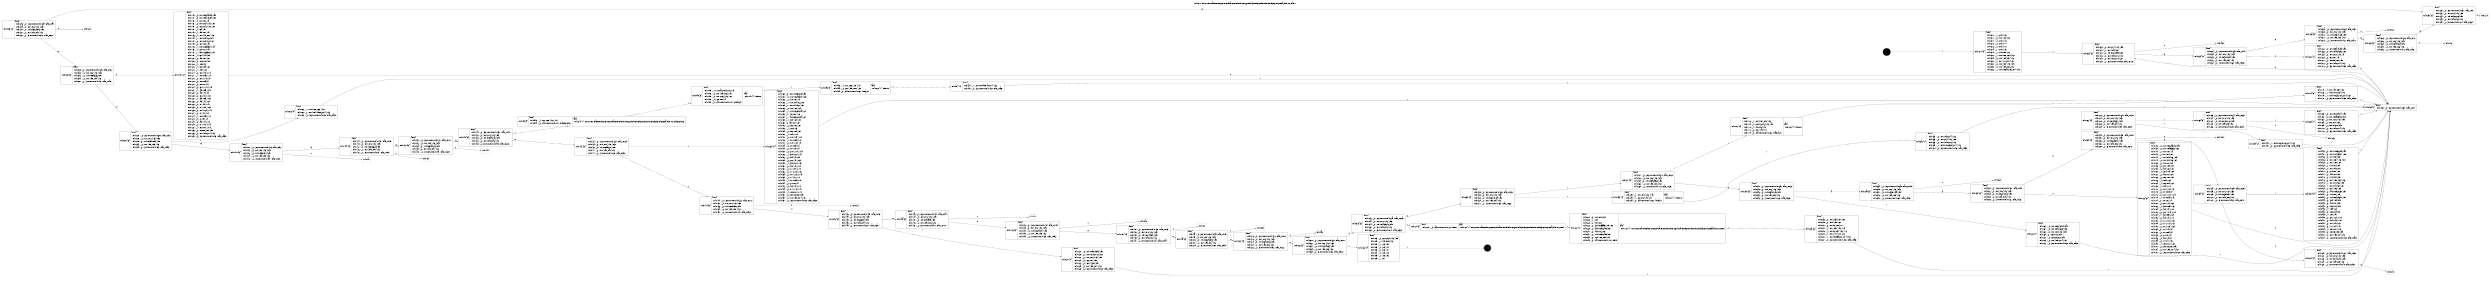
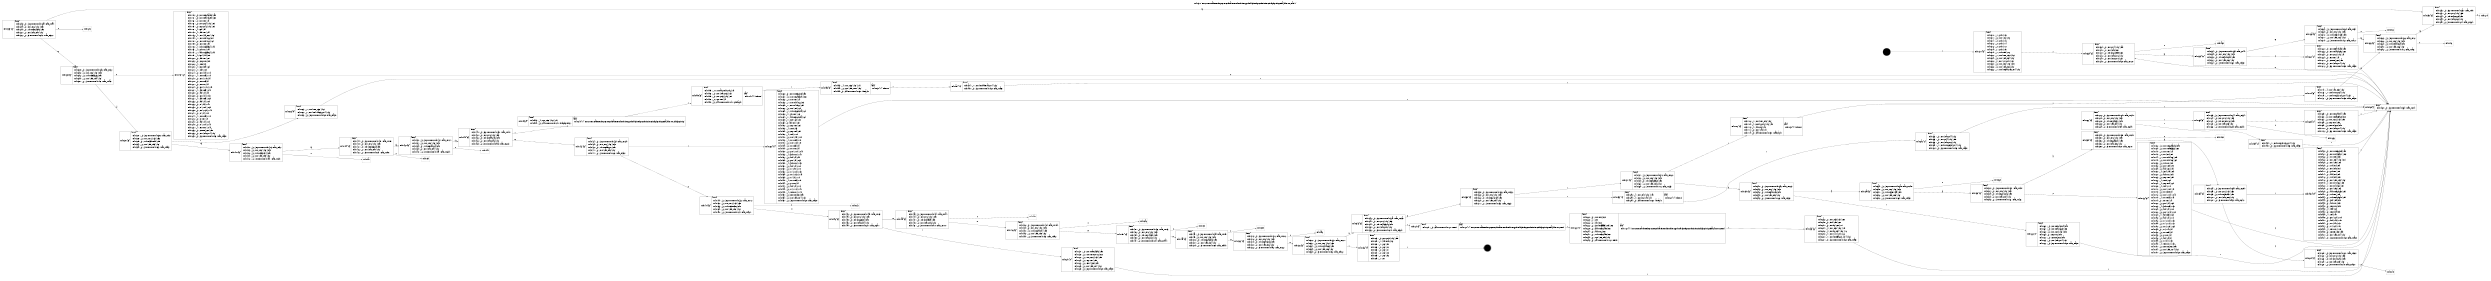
(2367, 102) -> (2360, 70)
